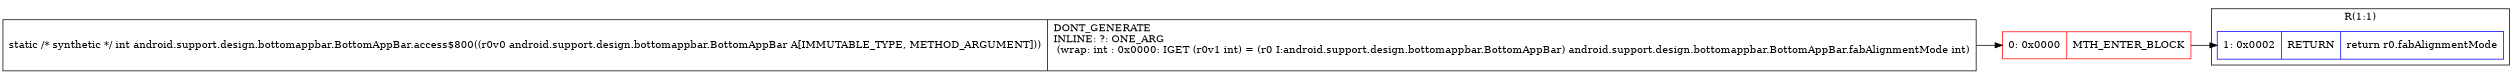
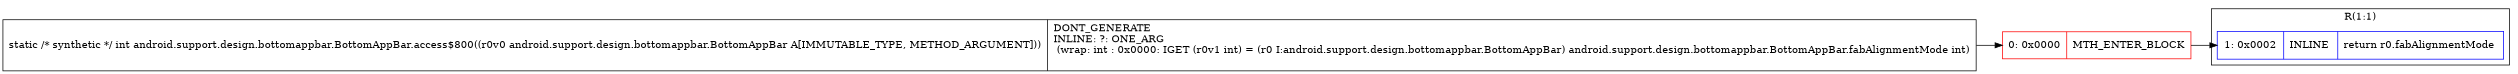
(2311, 45) -> (2310, 45)
